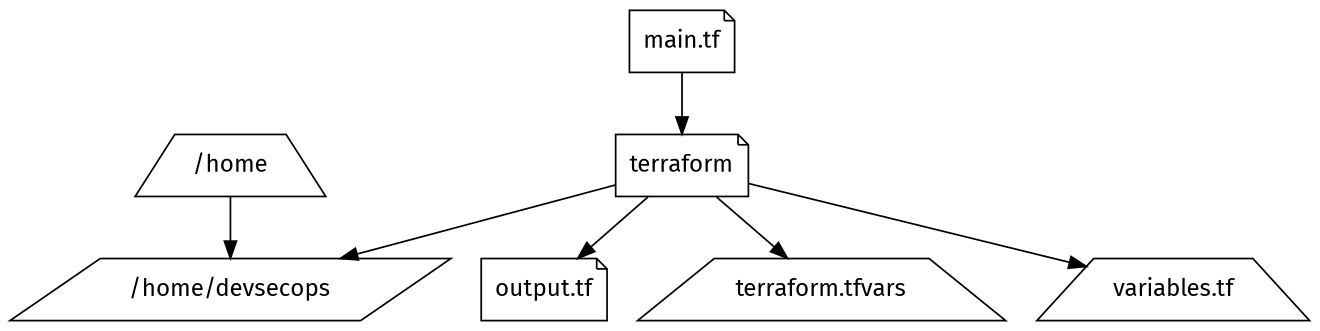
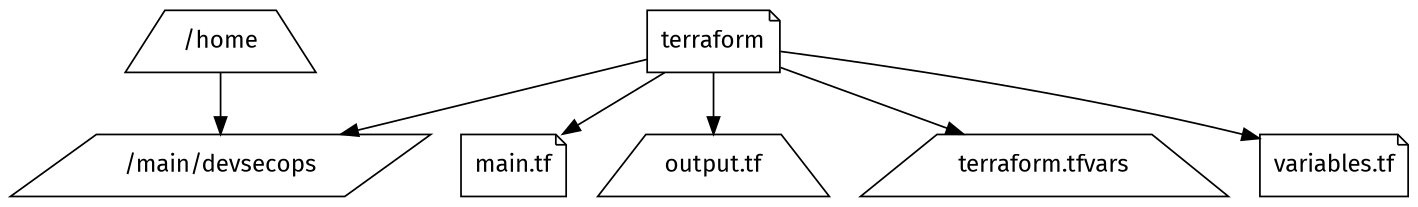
(682, 95) -> (621, 99)
(230, 290) -> (221, 165)
(544, 290) -> (714, 165)
(1173, 290) -> (1334, 165)
